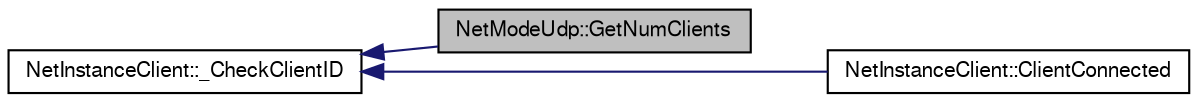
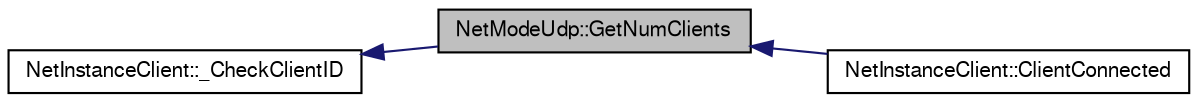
(606, 72) -> (800, 51)
